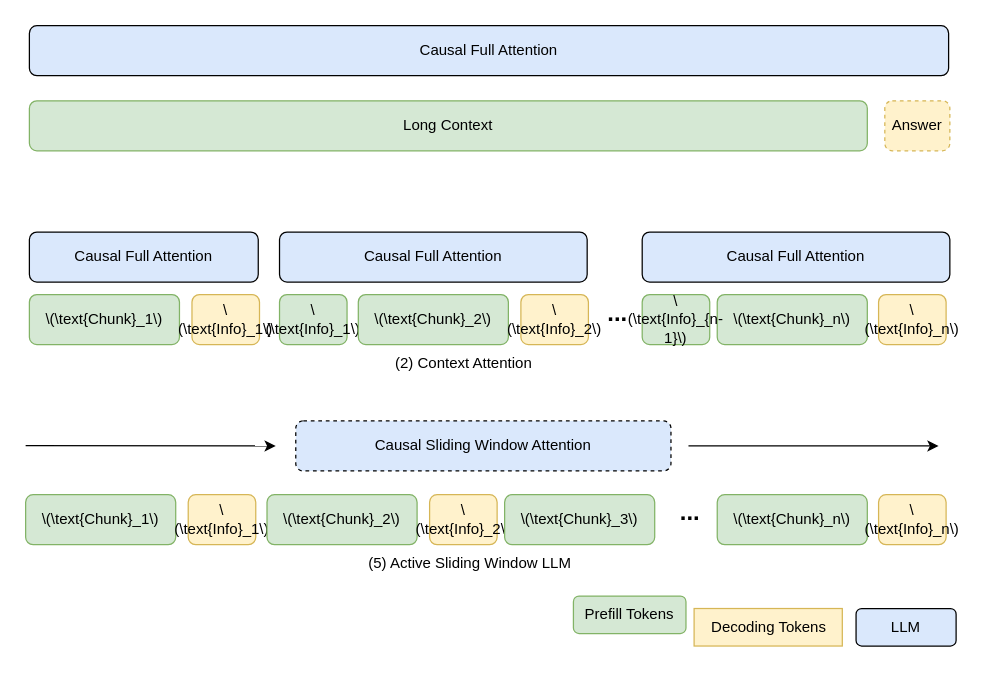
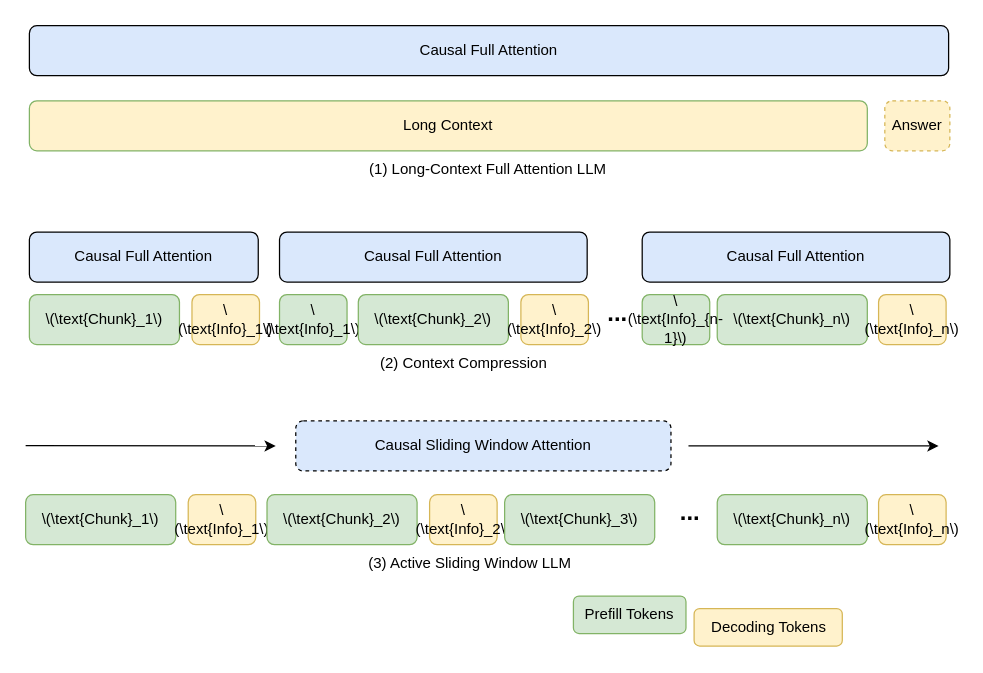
(448, 126) -> (448, 126)
none -> (489, 169)
(464, 363) -> (464, 363)
(470, 563) -> (470, 563)
(768, 627) -> (768, 627)
(906, 627) -> none
